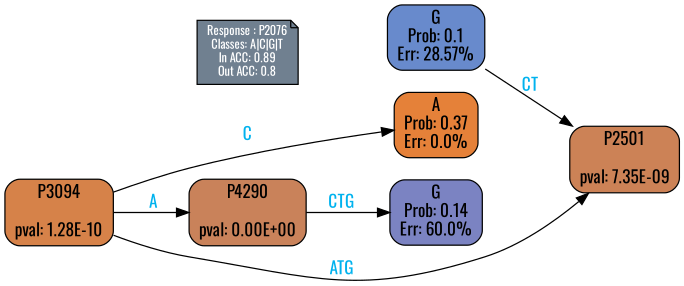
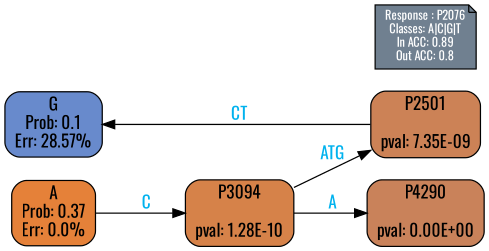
(524, 94) -> (243, 124)
(246, 155) -> (134, 213)
(436, 213) -> none
